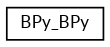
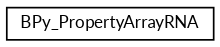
(55, 24) -> (110, 24)
